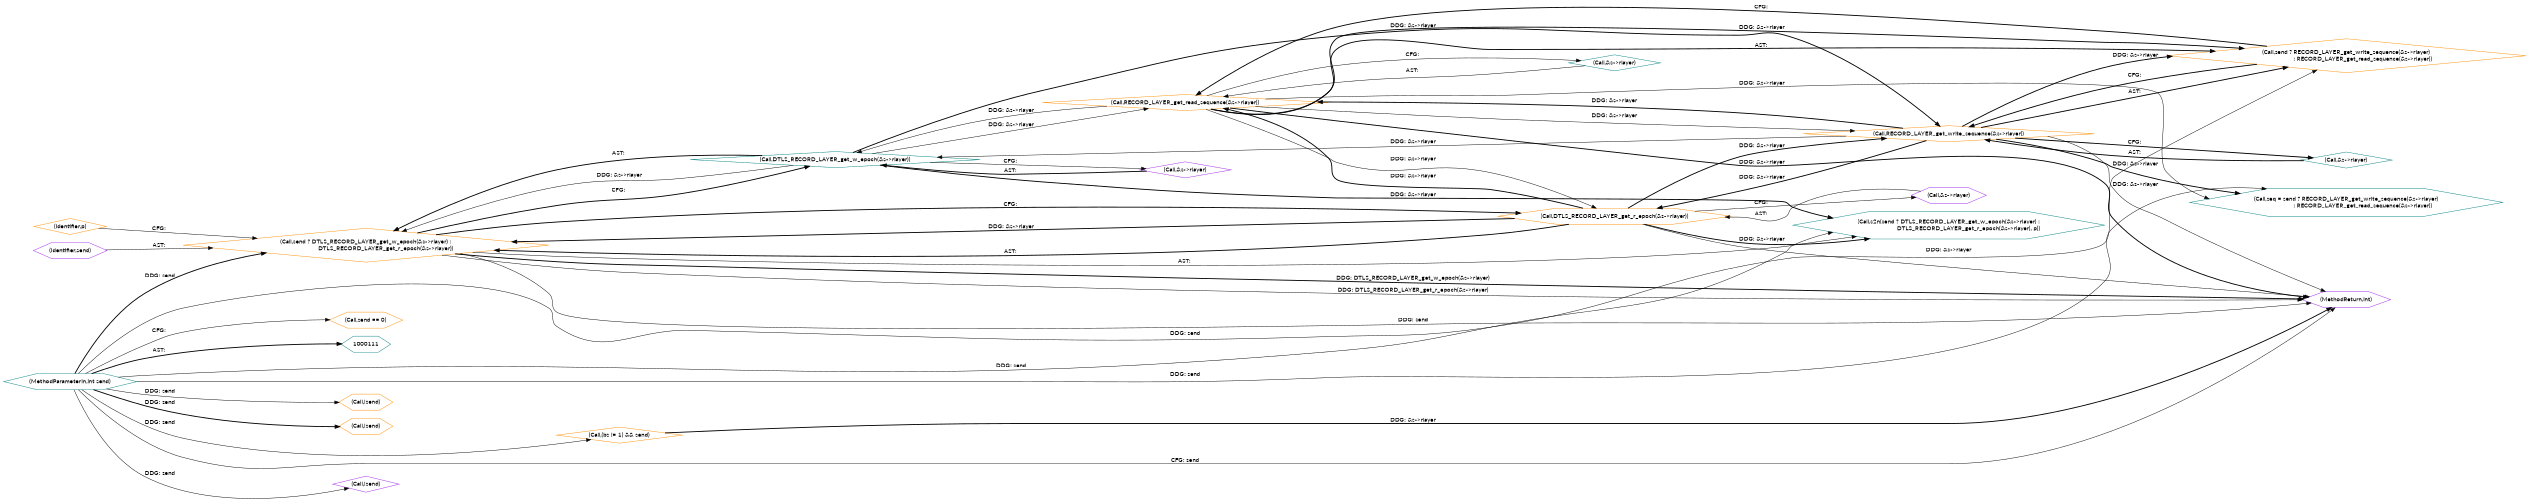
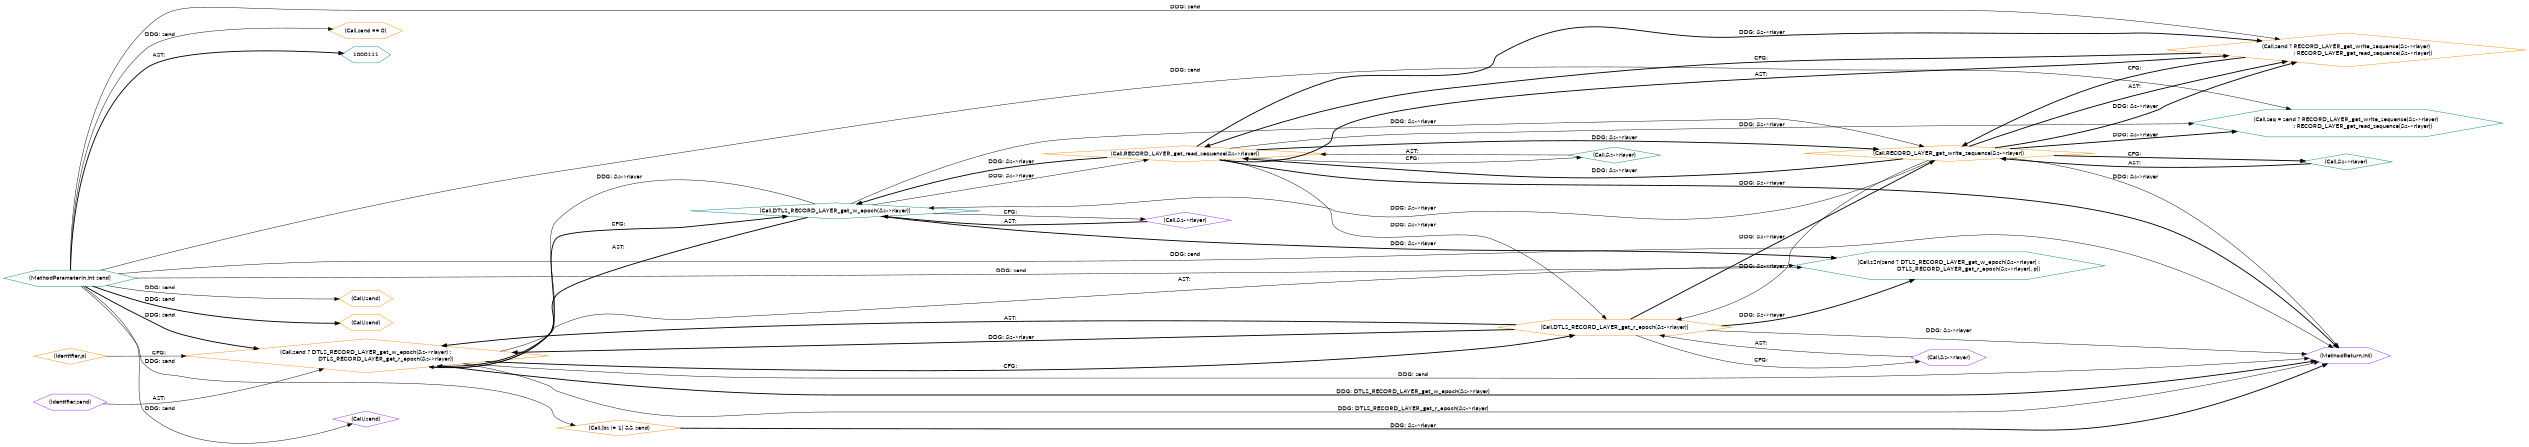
(1315, 38) -> (1381, 127)
(983, 121) -> (983, 172)
(1553, 121) -> (1565, 141)
(1795, 178) -> (1801, 239)
(1392, 187) -> none
(160, 331) -> (160, 35)
(1185, 460) -> (1185, 254)
